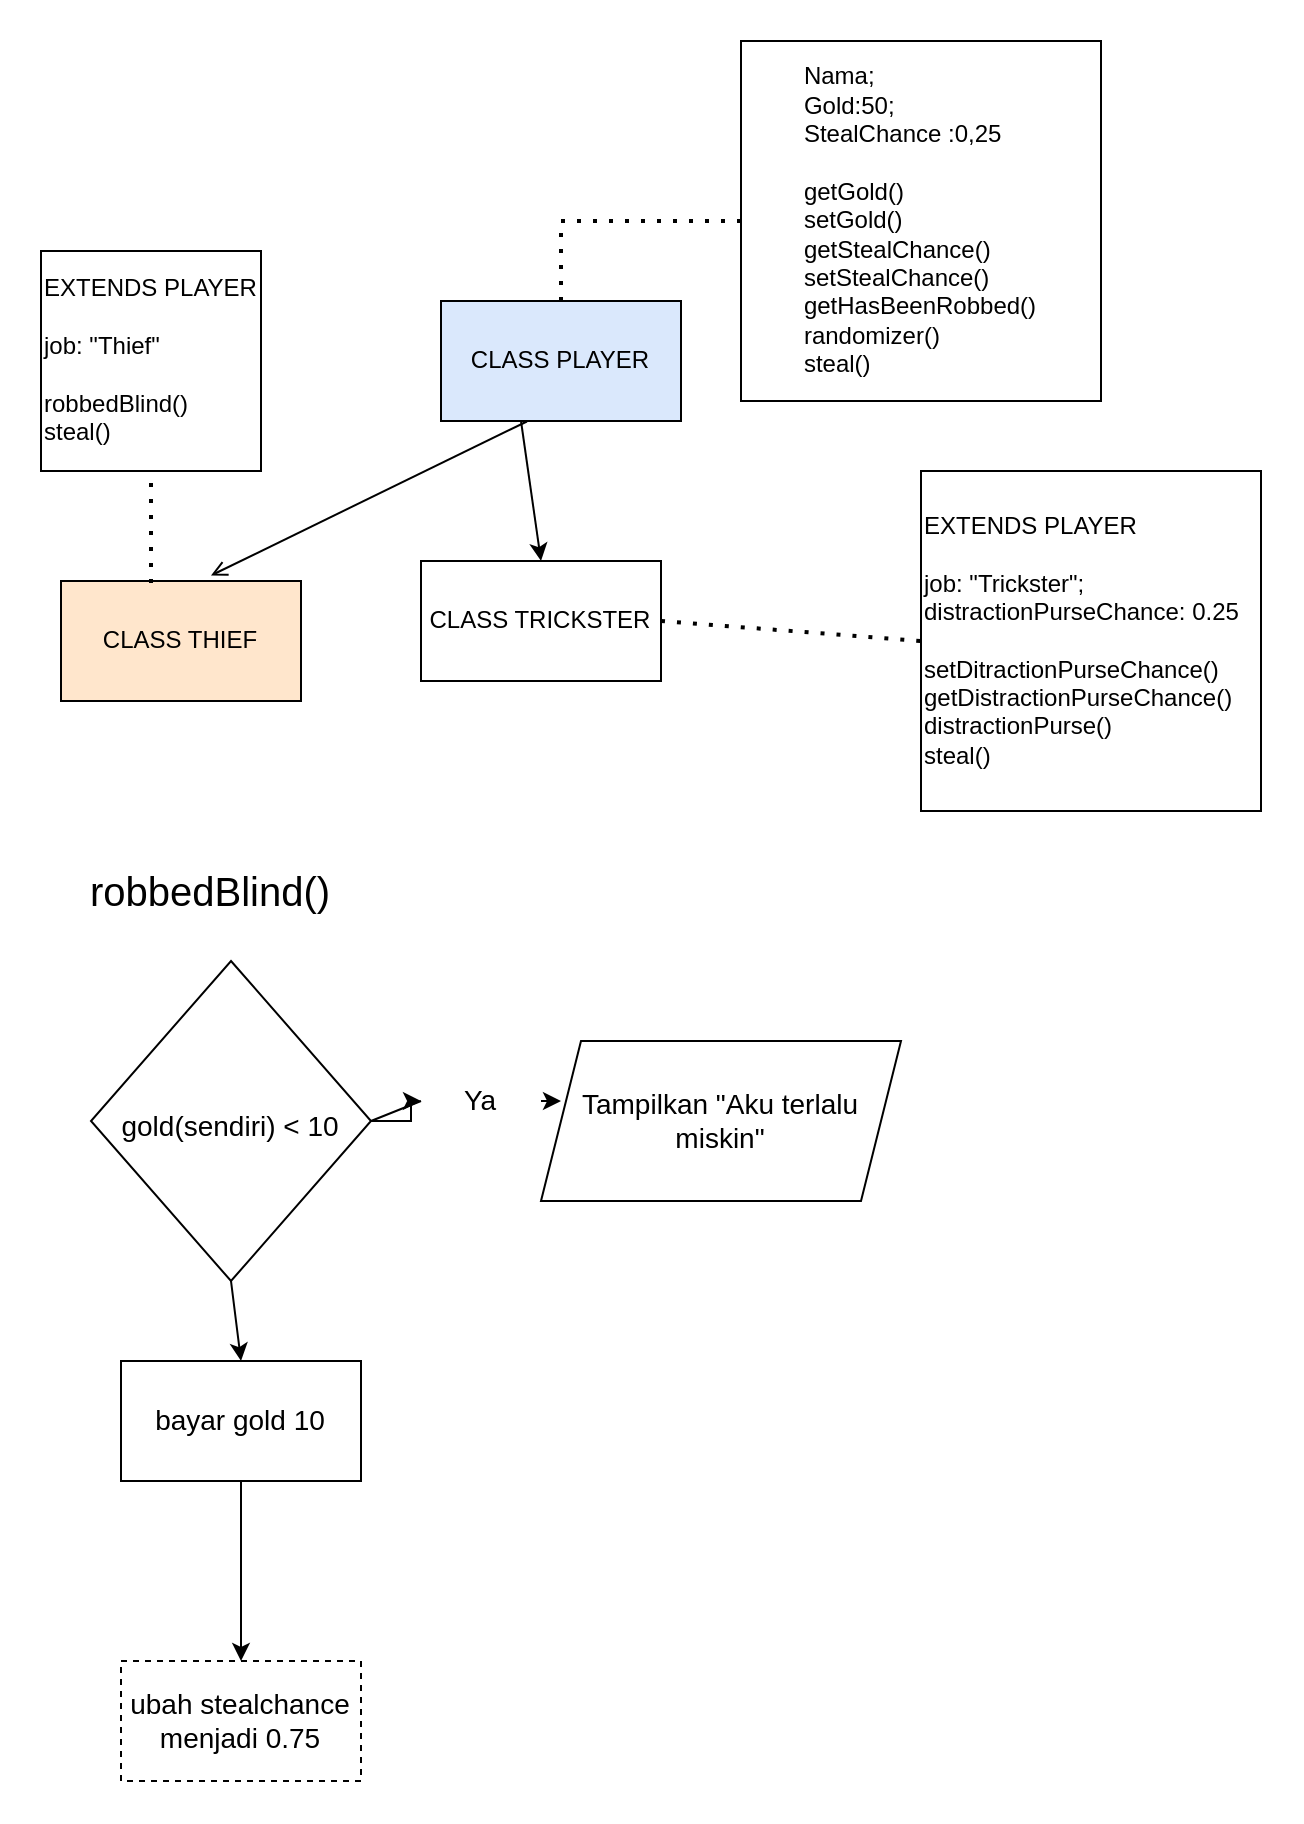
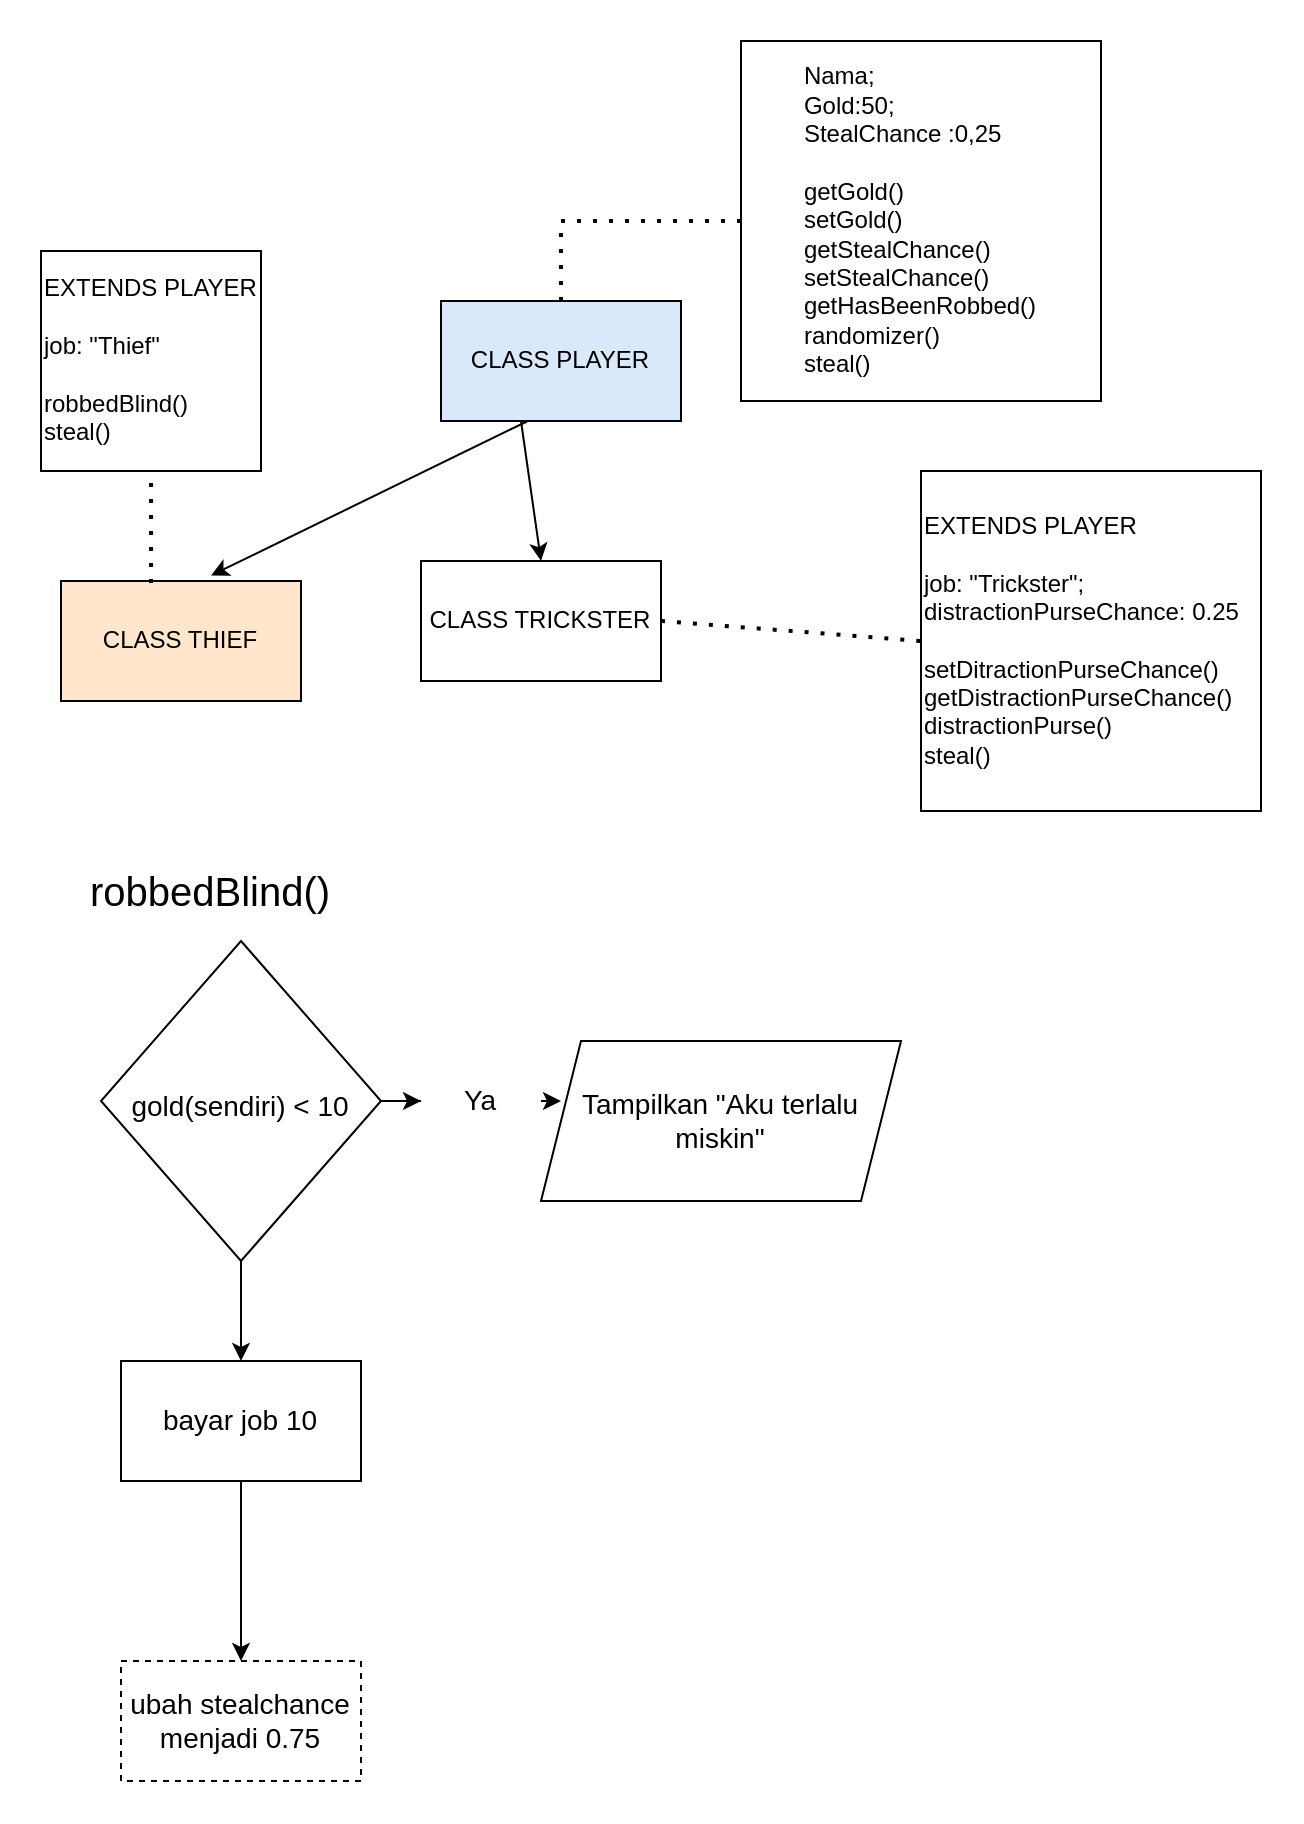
(221, 570) -> (224, 569)
(231, 1121) -> (241, 1101)
(241, 1421) -> (241, 1421)
